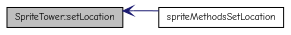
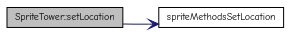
(146, 11) -> (136, 24)
